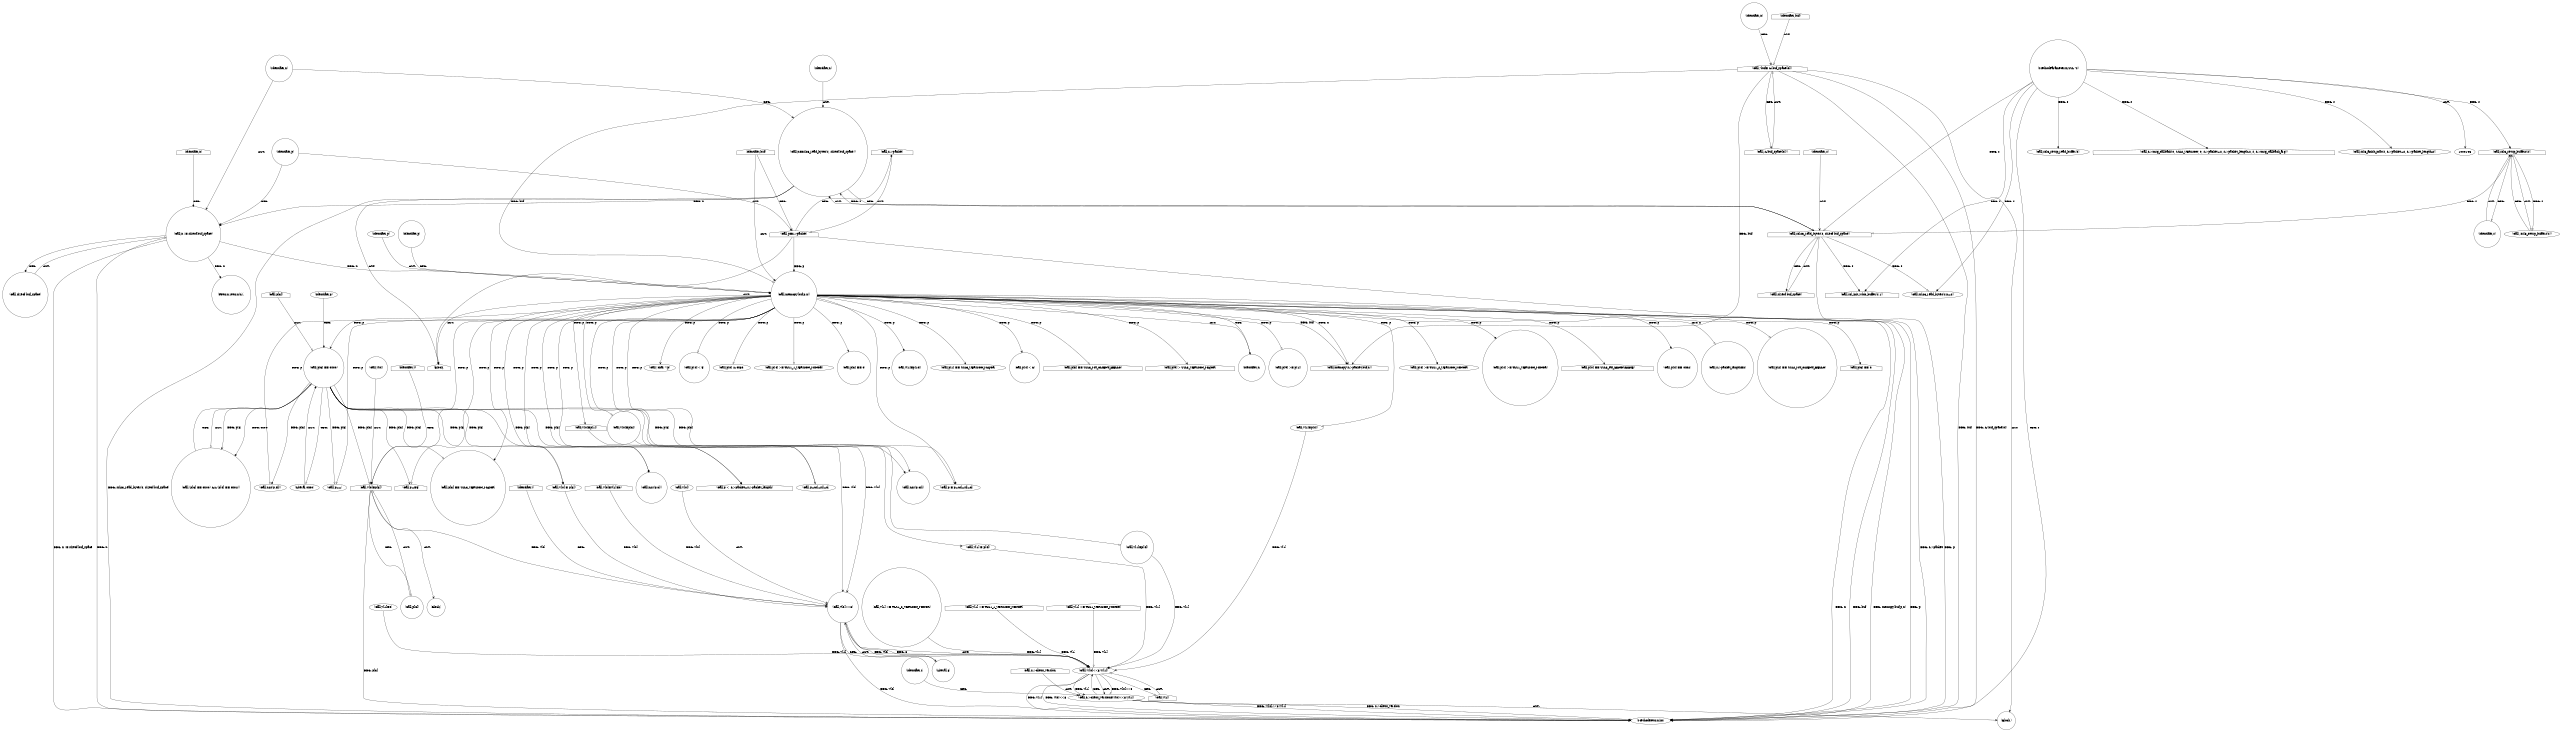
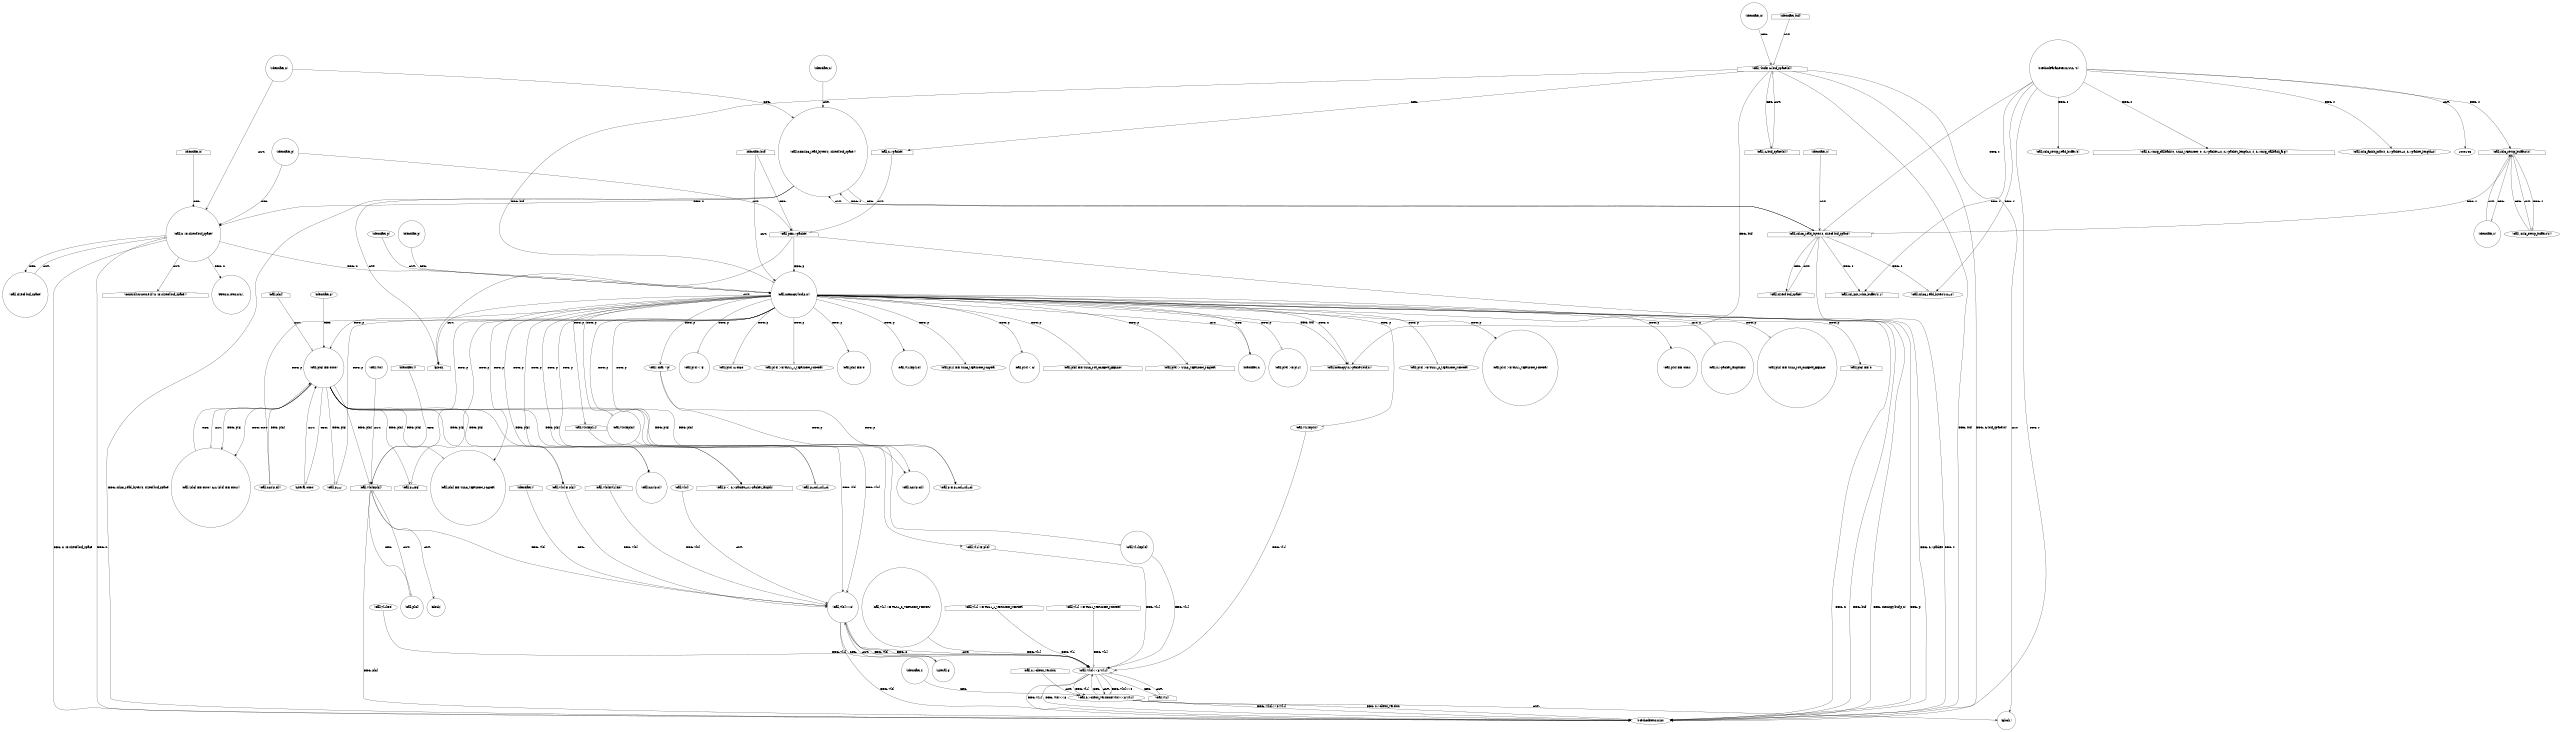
(848, 199) -> (1327, 111)
none -> (155, 295)
(1138, 304) -> (1138, 304)
(1608, 368) -> none
(877, 389) -> (811, 410)
(679, 409) -> (777, 437)
(2035, 428) -> (2035, 428)
(287, 430) -> (269, 424)
(1950, 548) -> (1950, 548)
